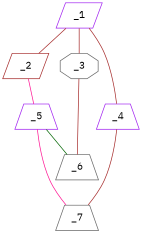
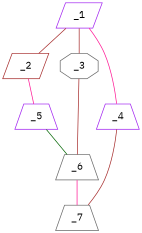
(108, 64) -> (108, 64)
(46, 169) -> (77, 193)
